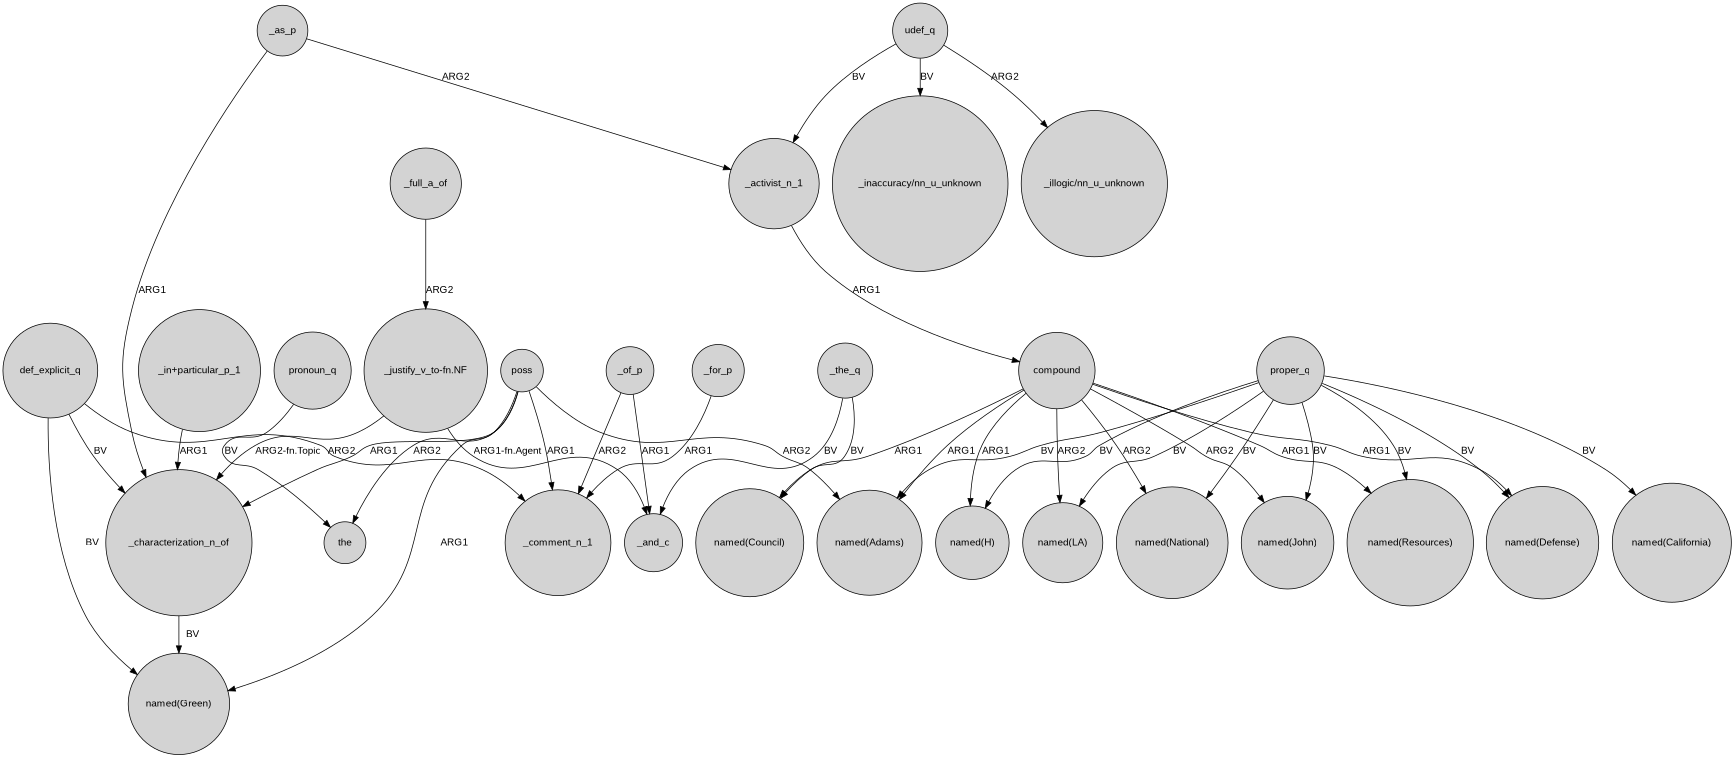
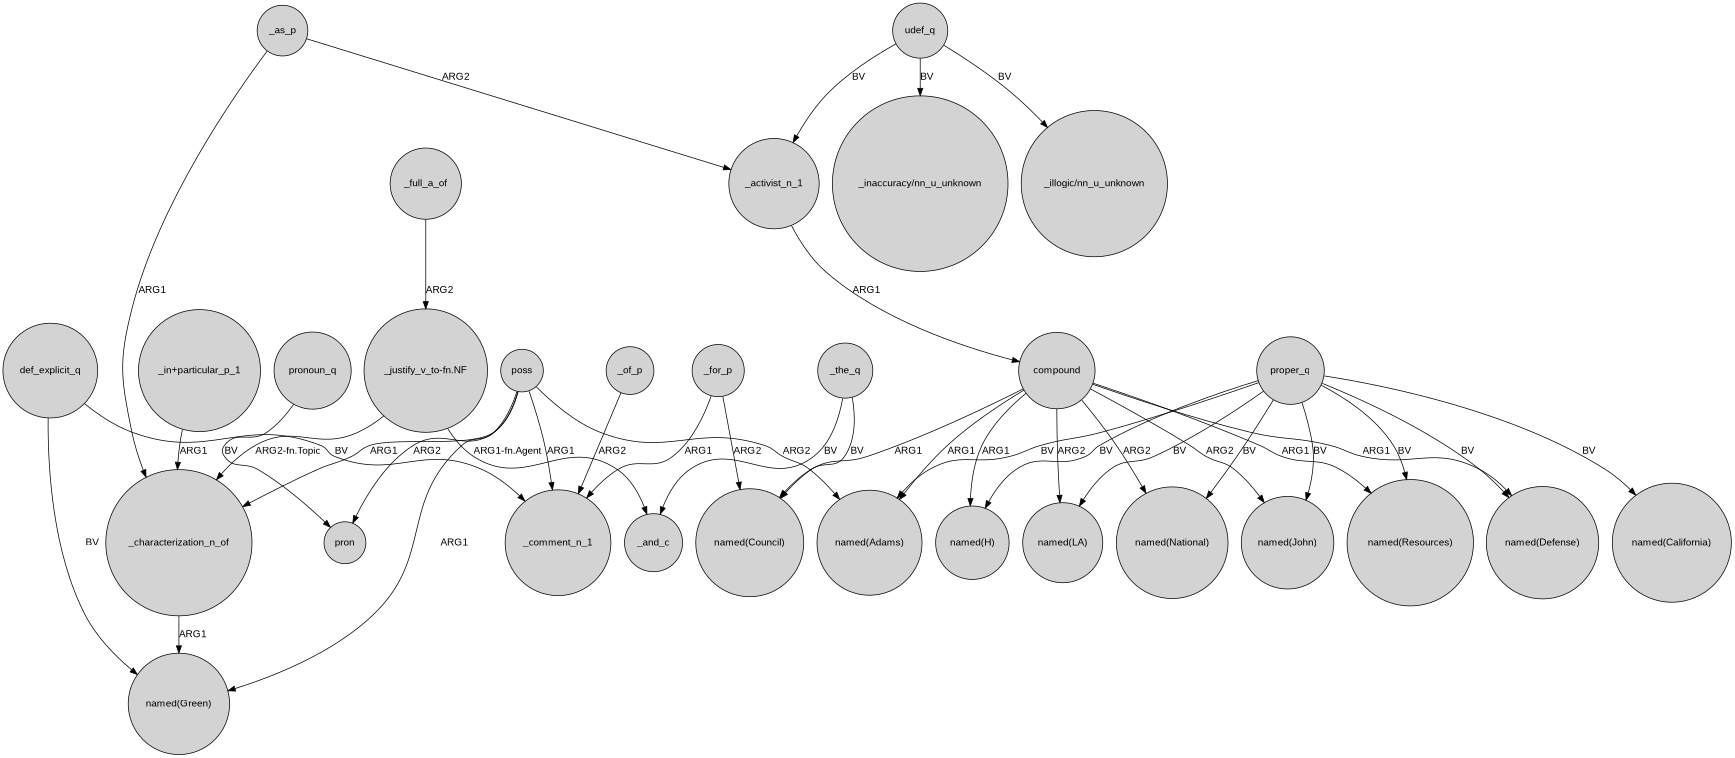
(1005, 77) -> (1005, 77)
none -> (732, 444)
(641, 450) -> none
(342, 451) -> (342, 451)
(91, 453) -> none
(345, 543) -> (345, 543)
(193, 635) -> (193, 635)
